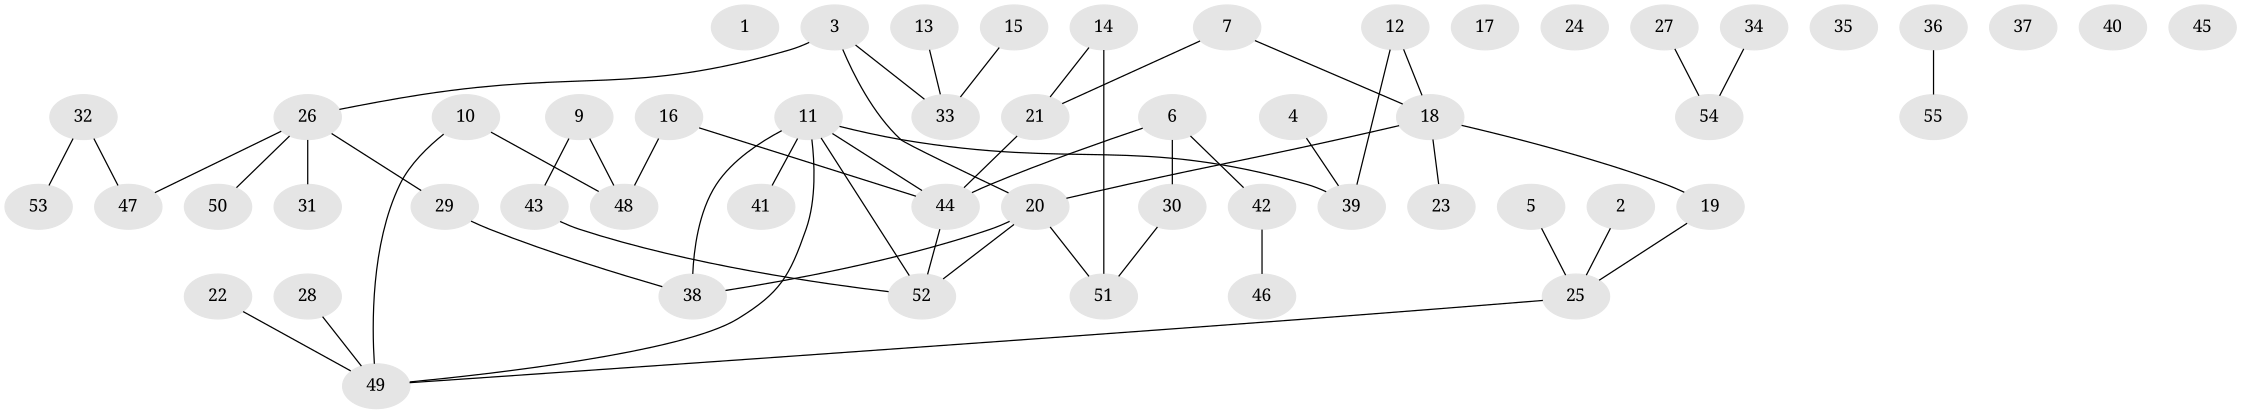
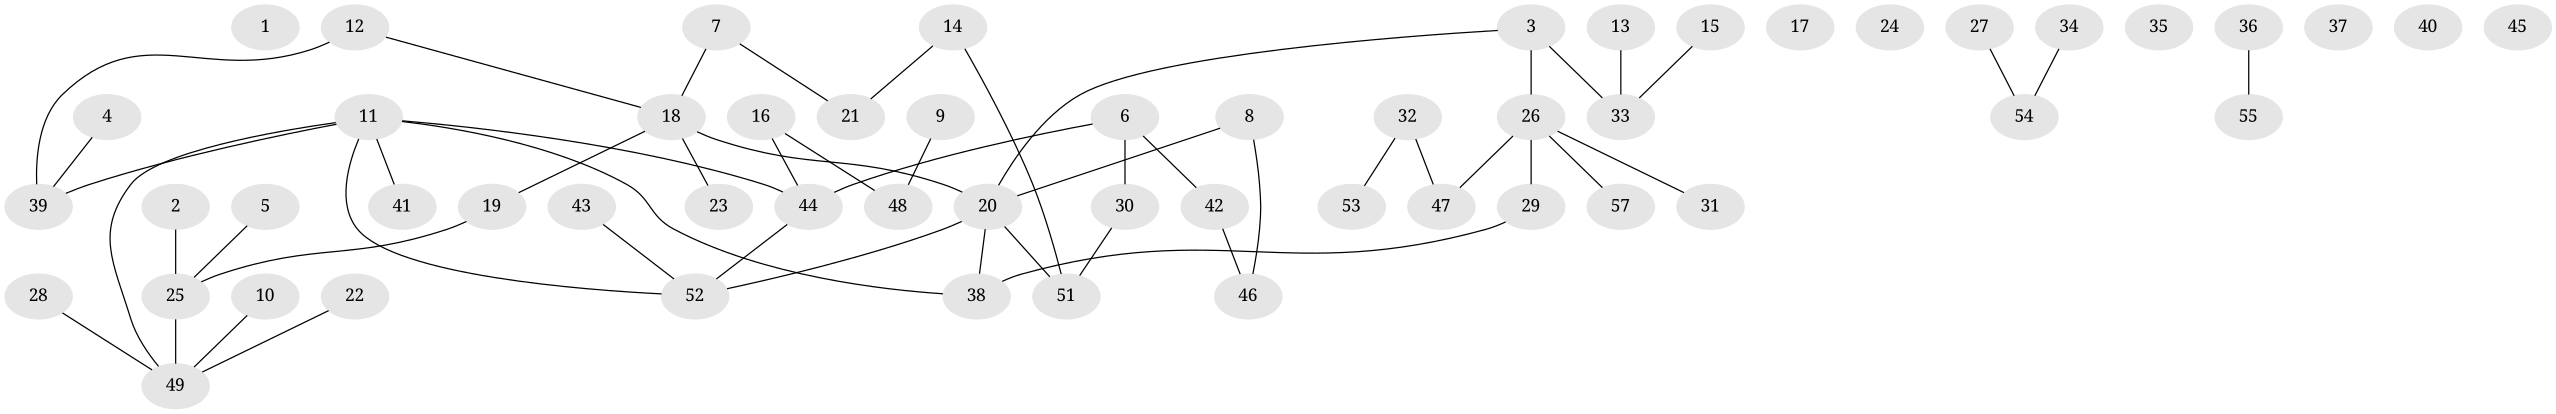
none -> (1250, 117)
(558, 160) -> none
(545, 162) -> none
(991, 162) -> none
(218, 207) -> (1621, 207)
